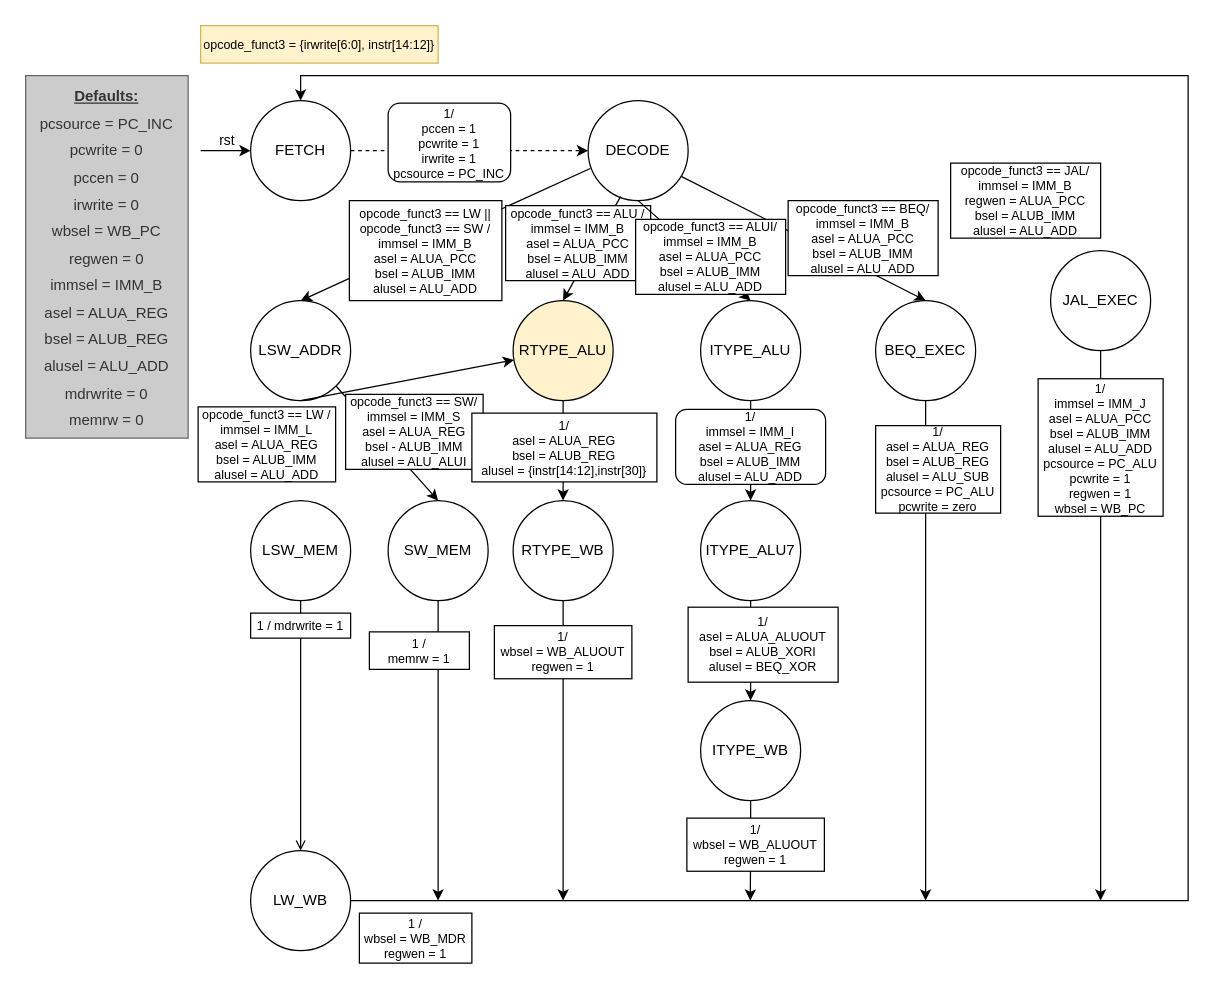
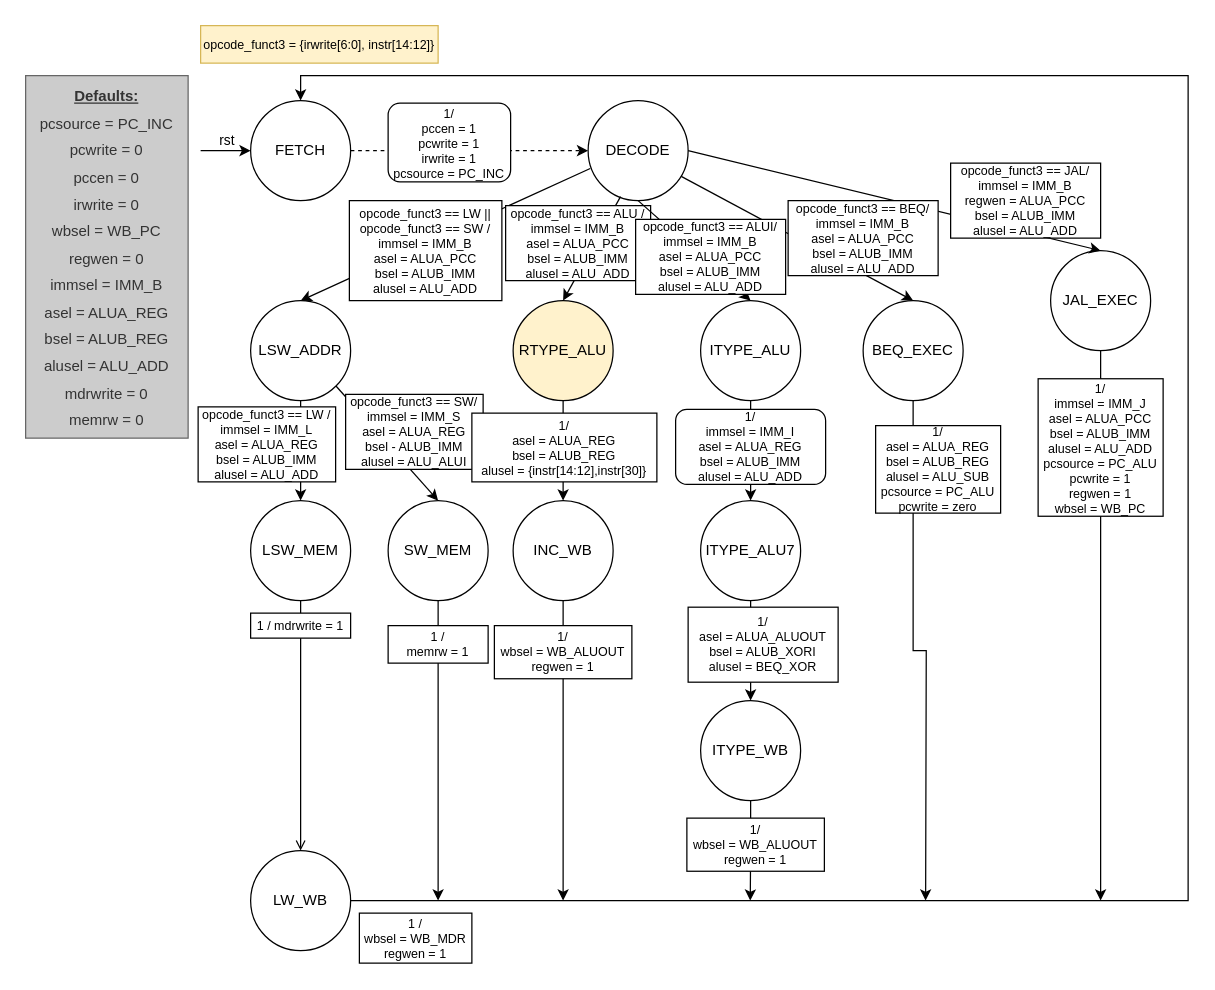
none -> (790, 175)
(926, 351) -> (913, 351)
(403, 381) -> (301, 487)
(563, 551) -> (563, 551)
(419, 651) -> (438, 644)
